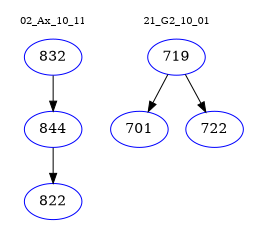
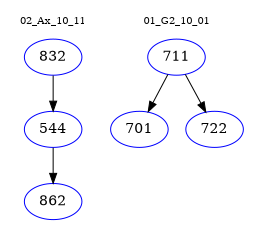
(177, 22) -> (177, 22)
(176, 57) -> (176, 57)
(53, 129) -> (53, 129)
(53, 202) -> (53, 202)
